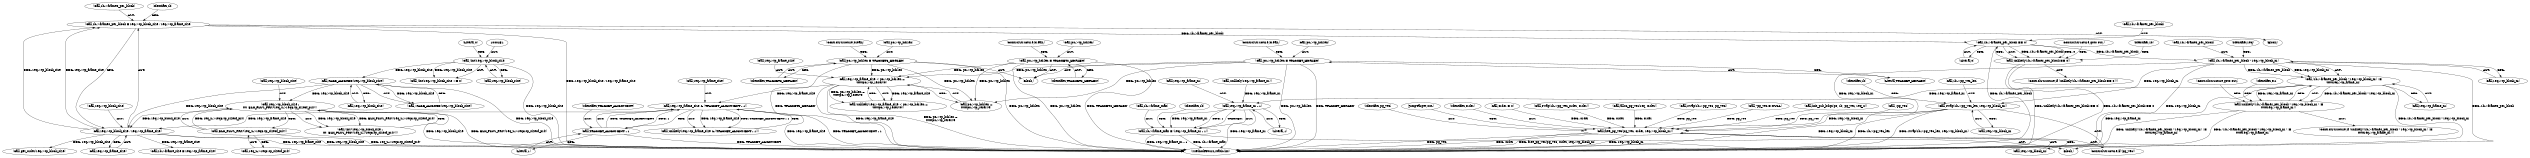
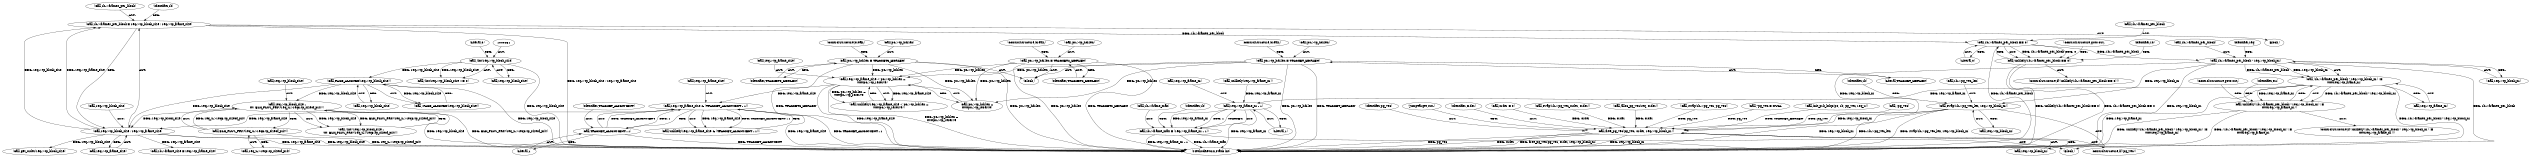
(1785, 119) -> (1784, 119)
